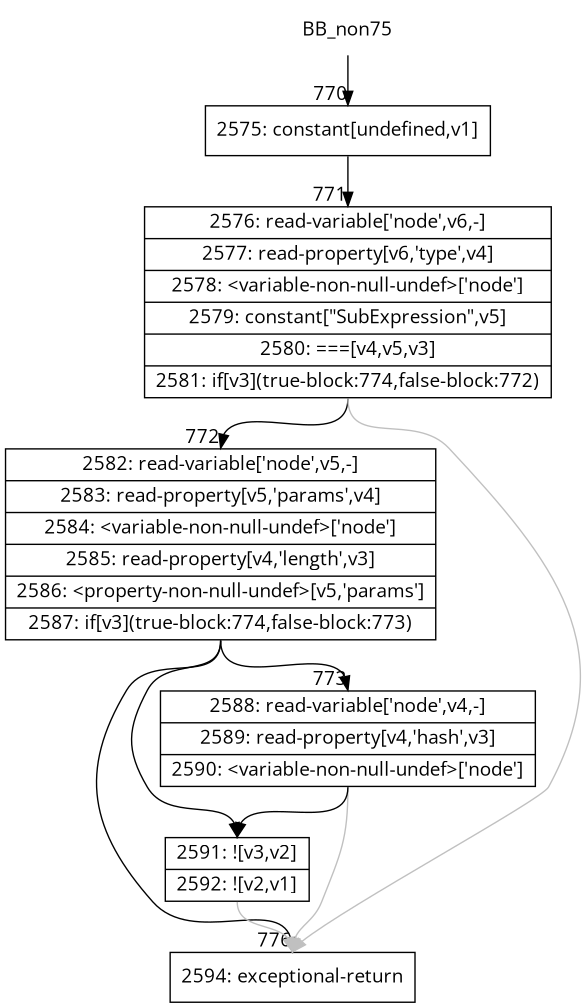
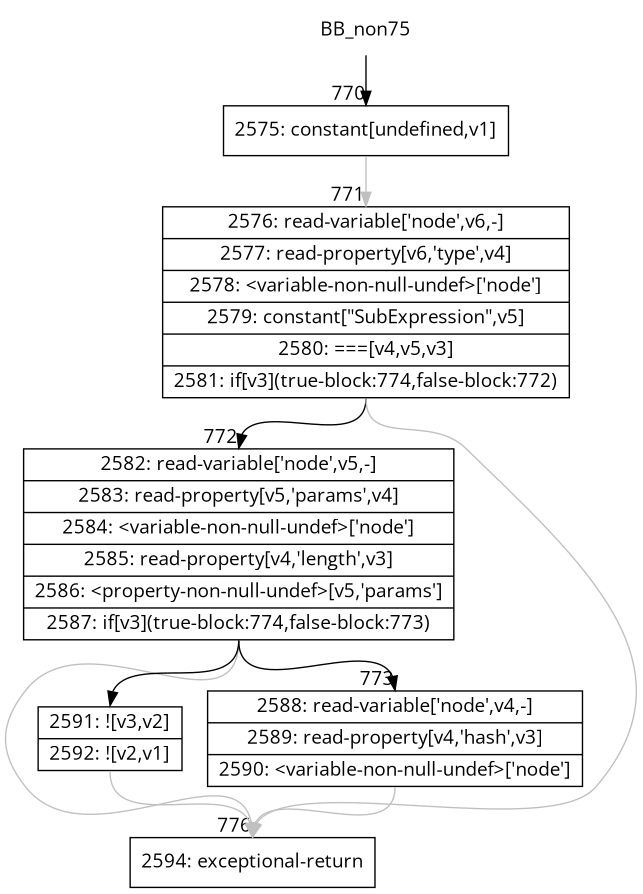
(348, 174) -> (366, 174)
(300, 812) -> none
(102, 817) -> (6, 740)
